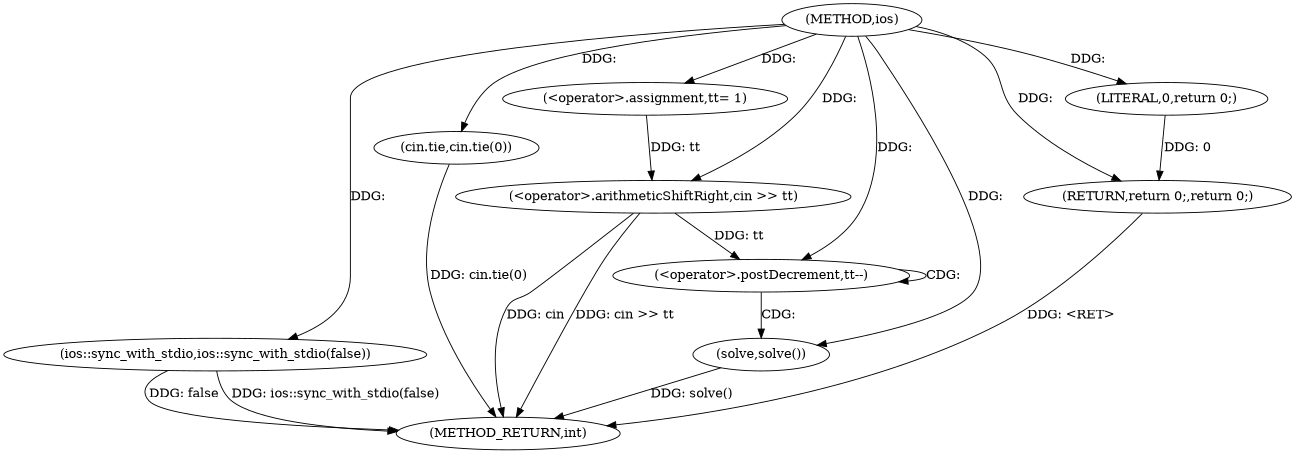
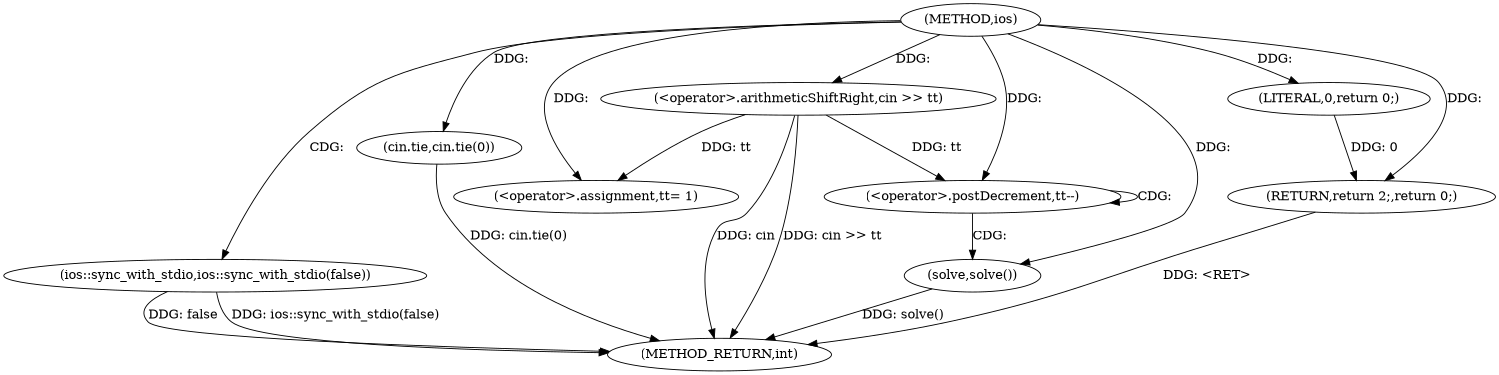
(649, 143) -> (683, 141)
(370, 197) -> (329, 148)
(1158, 197) -> (1362, 197)
